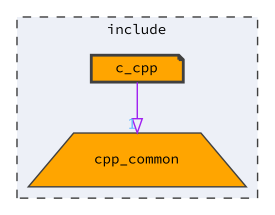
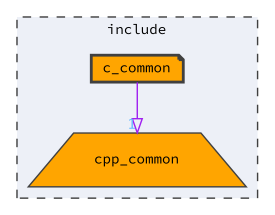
(137, 69) -> (137, 69)
